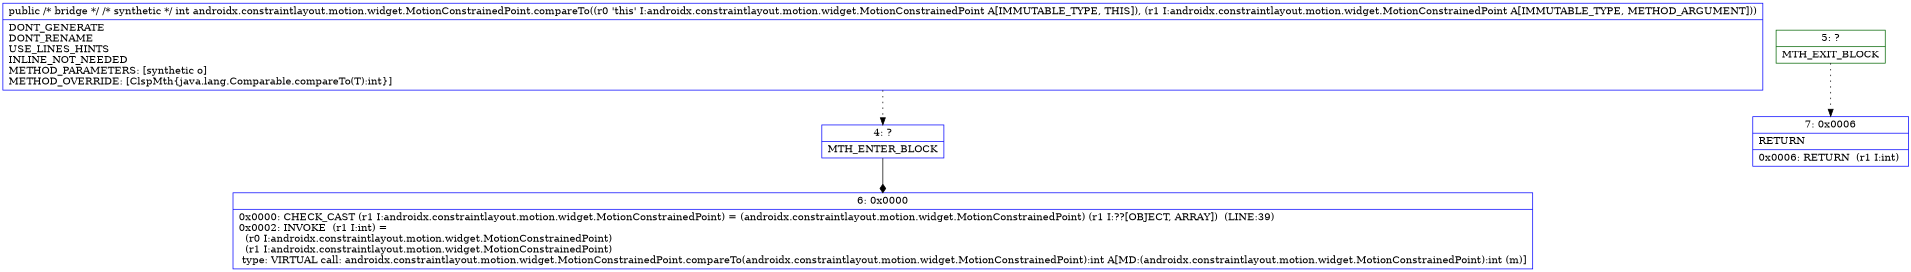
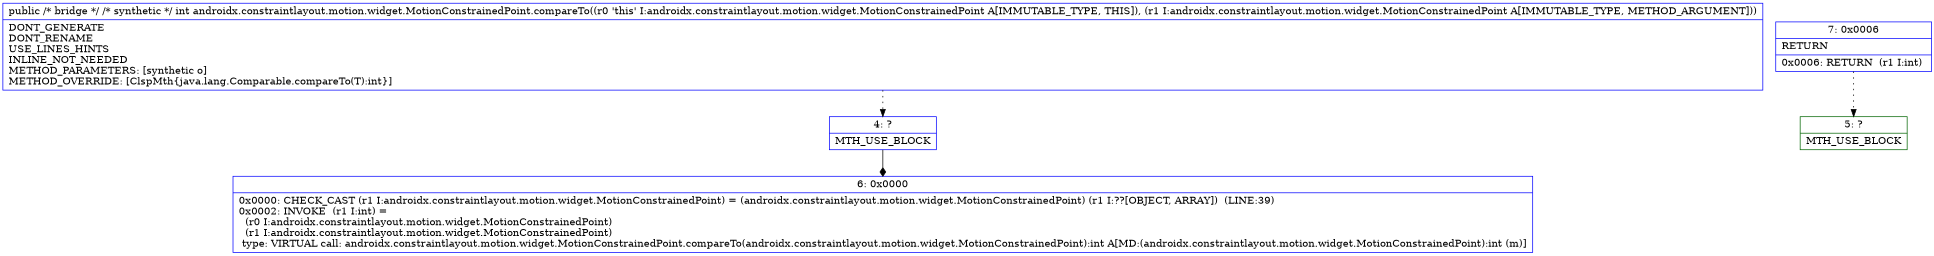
(1831, 55) -> (1854, 141)
(1831, 86) -> (1854, 90)
(883, 149) -> (883, 141)
